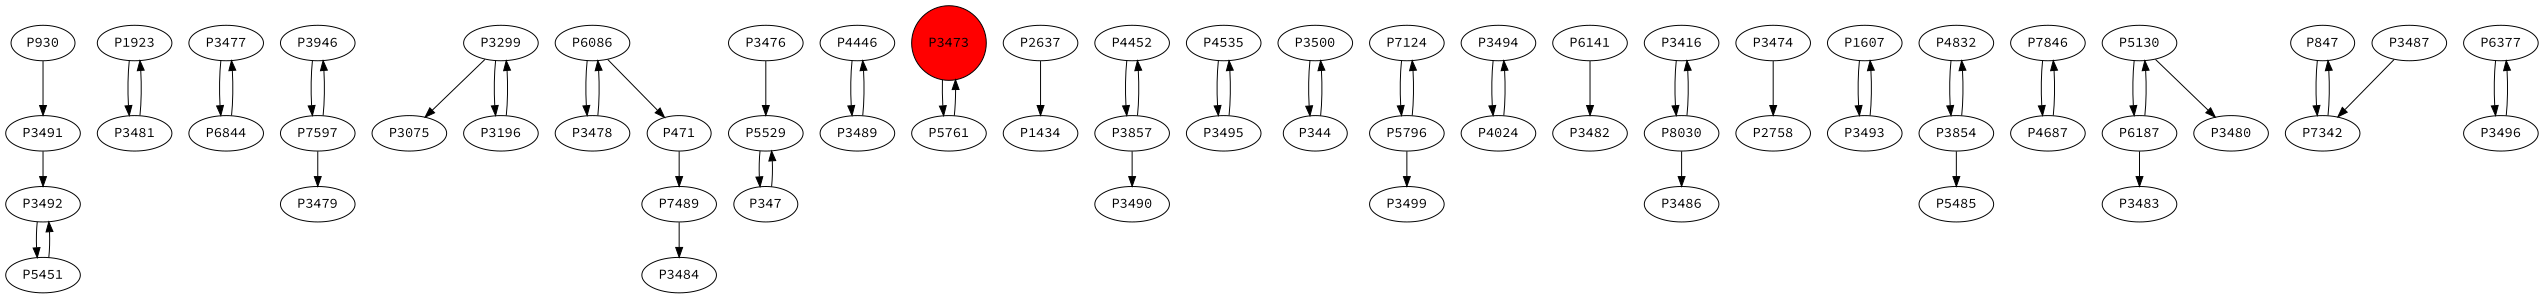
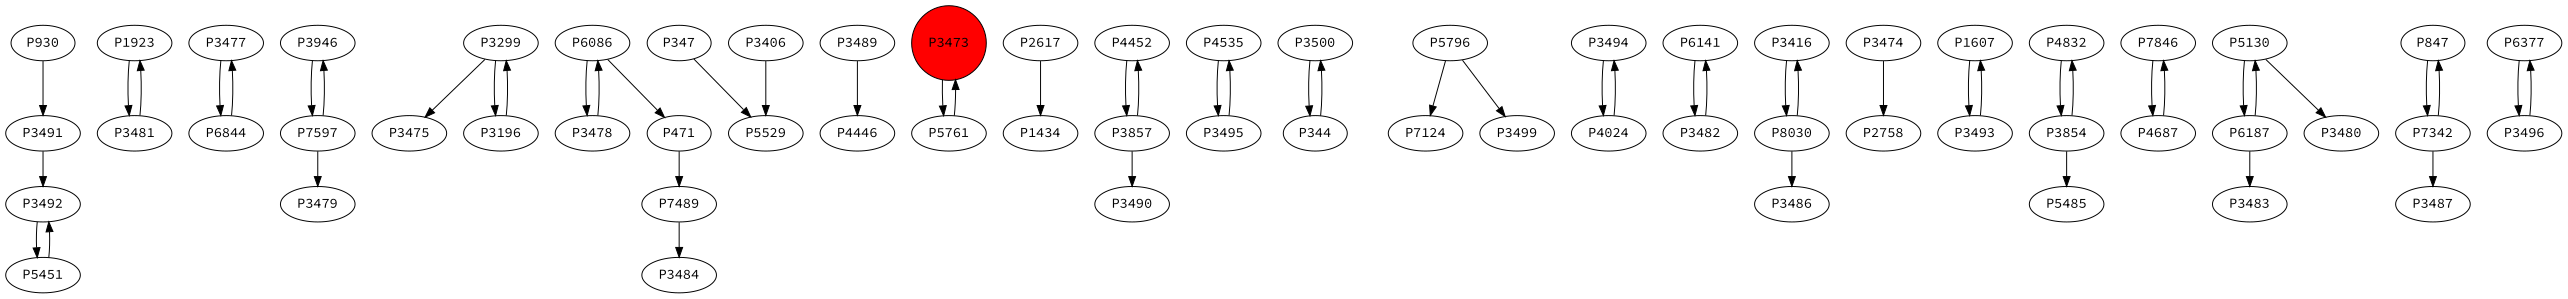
(766, 43) -> (766, 43)
(1041, 43) -> (1041, 43)
(851, 83) -> none
(1400, 83) -> none
(2370, 84) -> (2433, 164)
none -> (1707, 93)
(409, 133) -> (409, 133)
(759, 164) -> none
